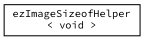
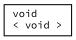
(72, 20) -> (38, 20)
